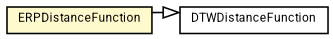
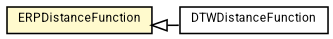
(157, 12) -> (173, 25)
